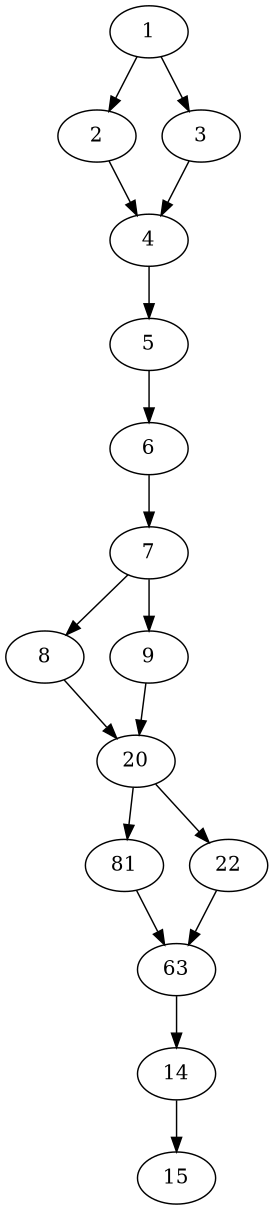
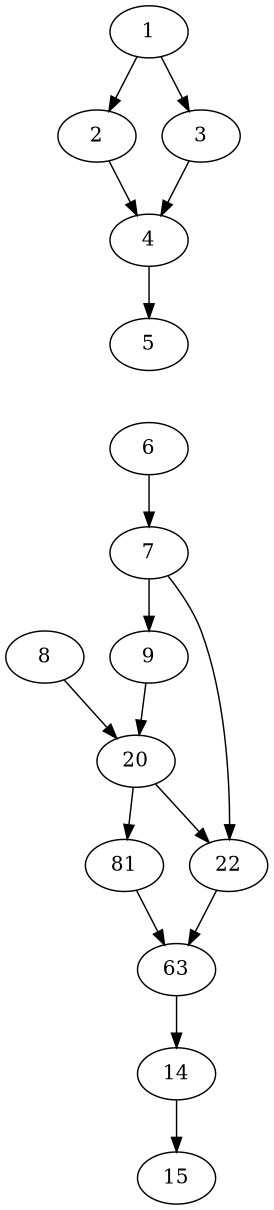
(149, 389) -> none
(102, 600) -> (218, 695)
